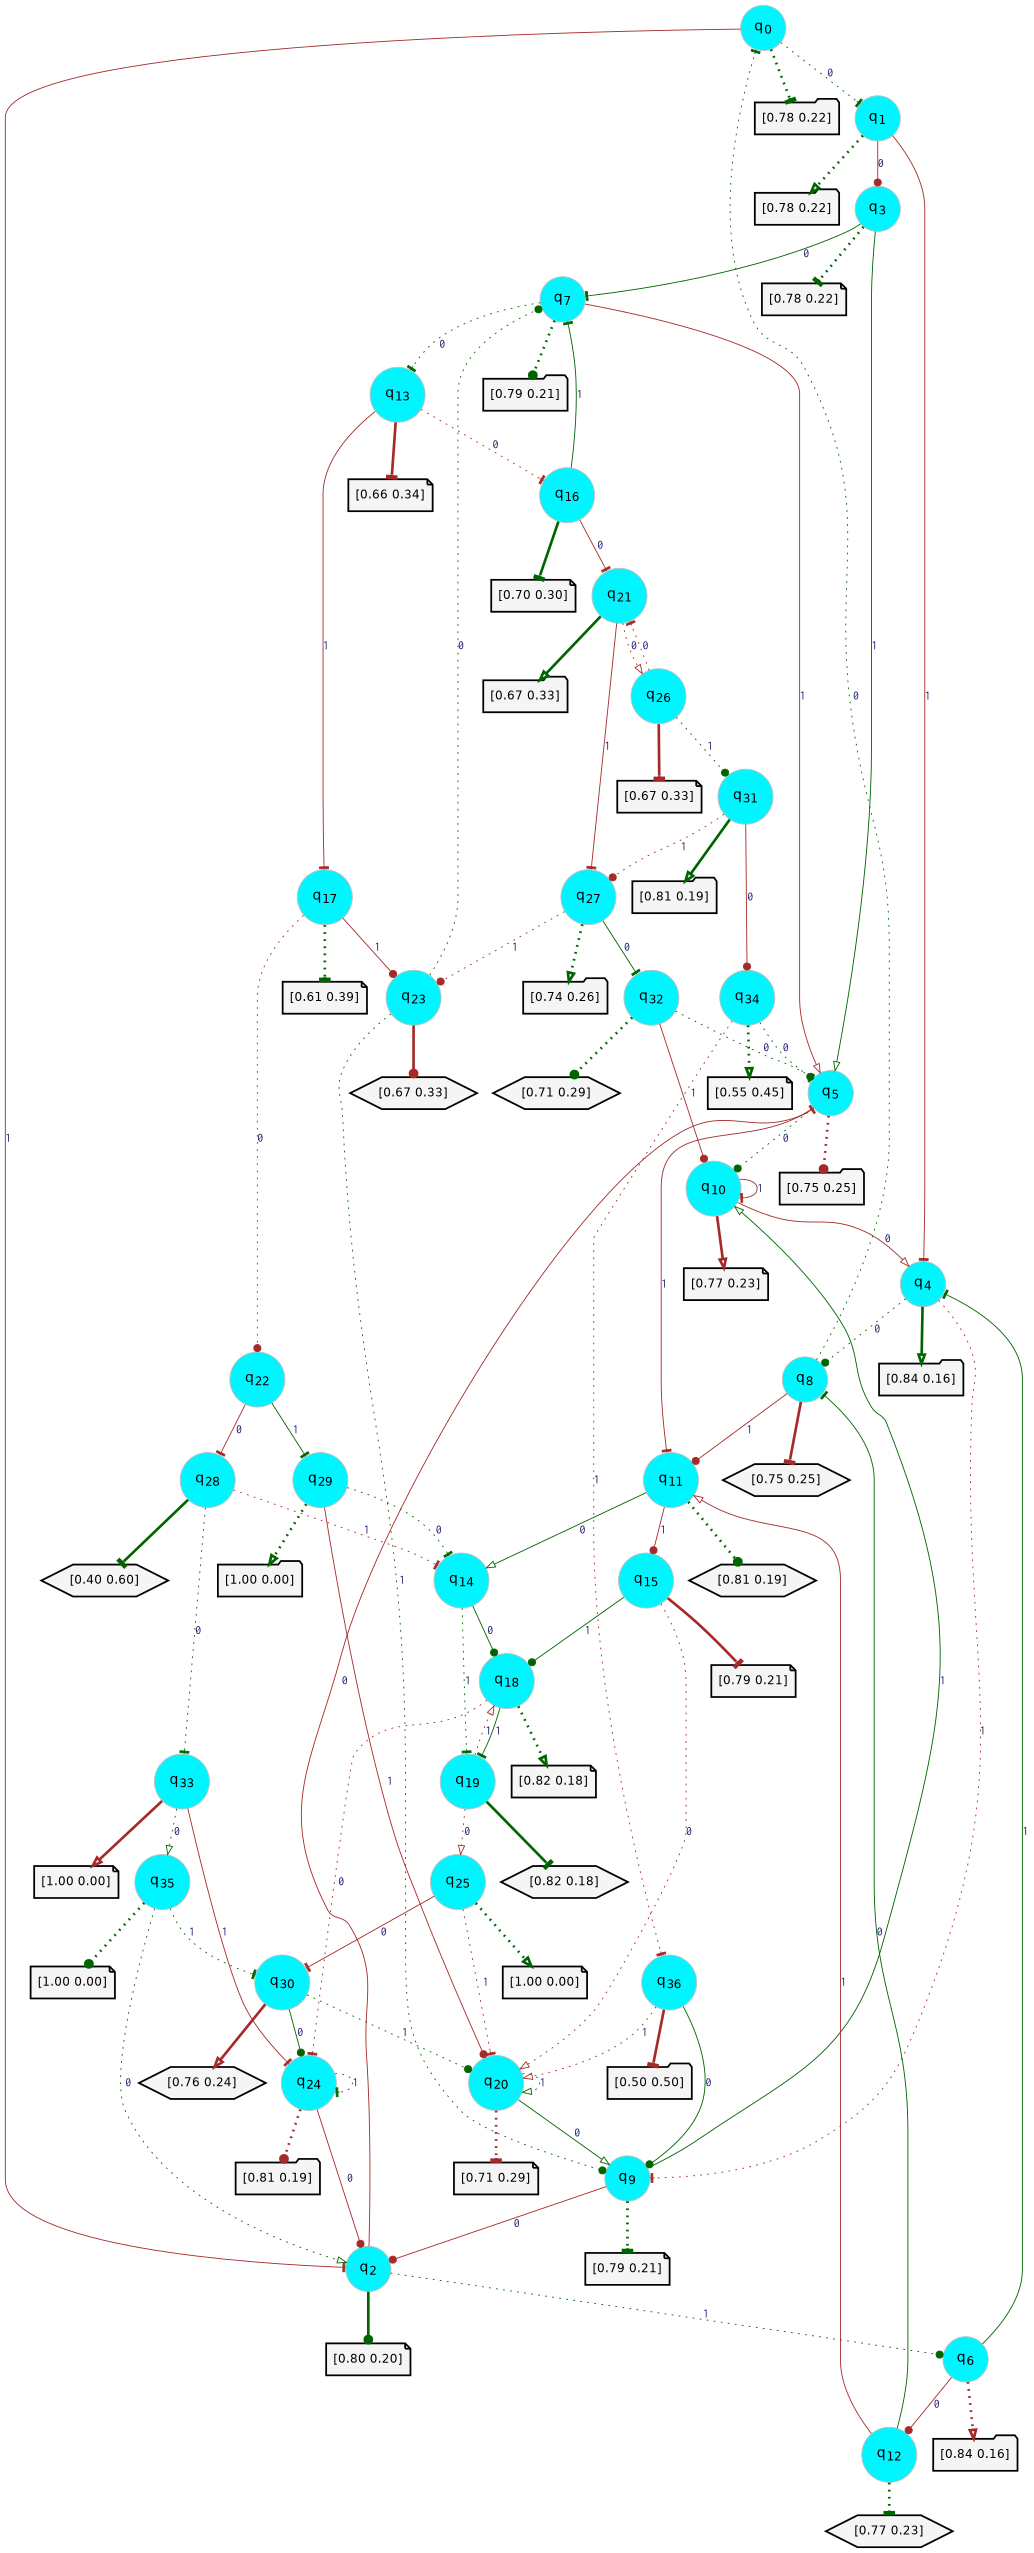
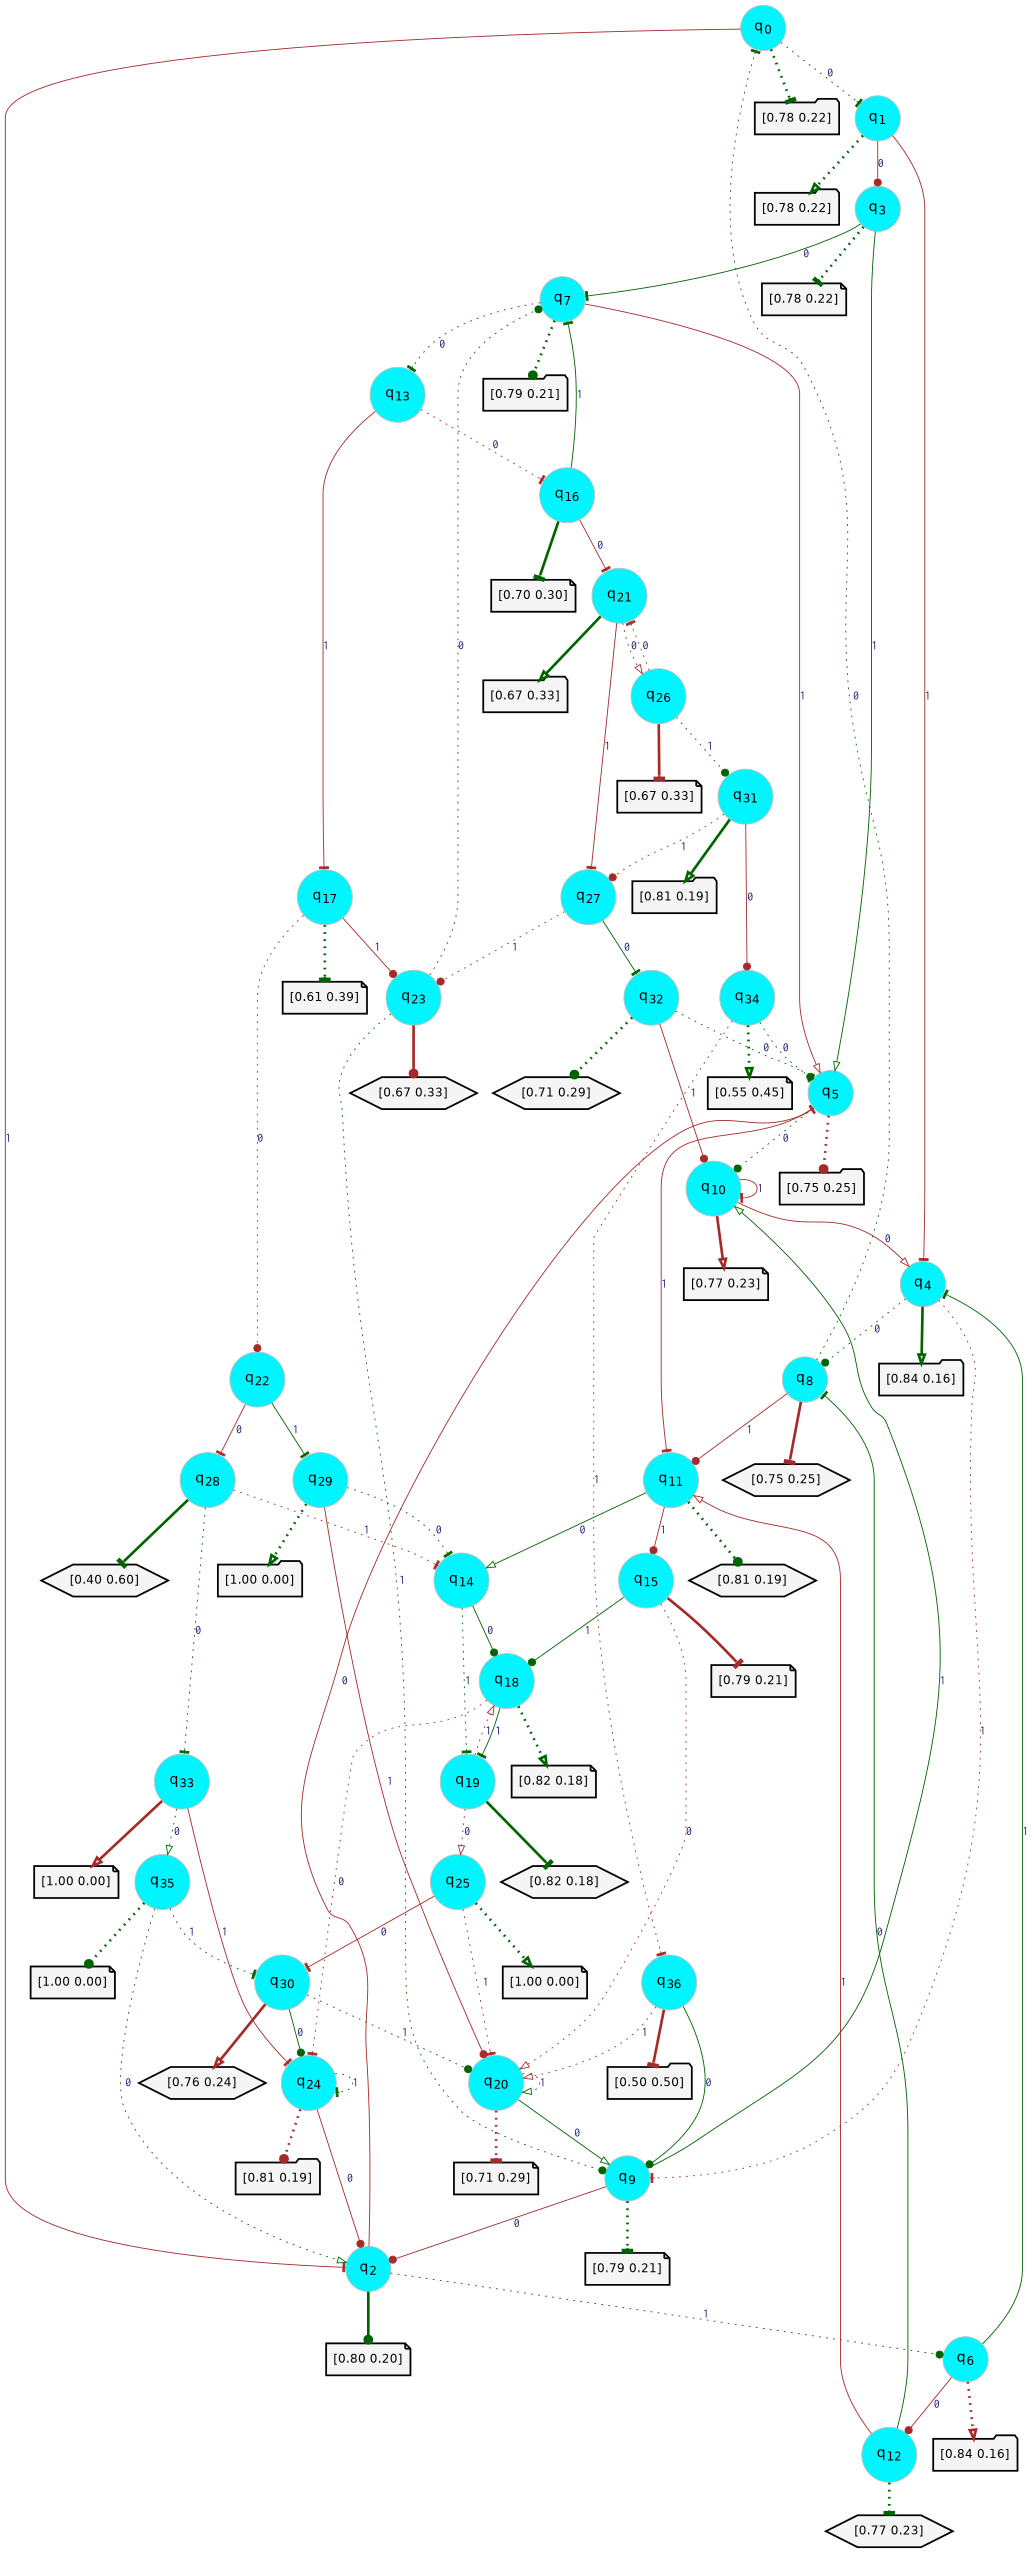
(390, 495) -> none
(565, 998) -> none
